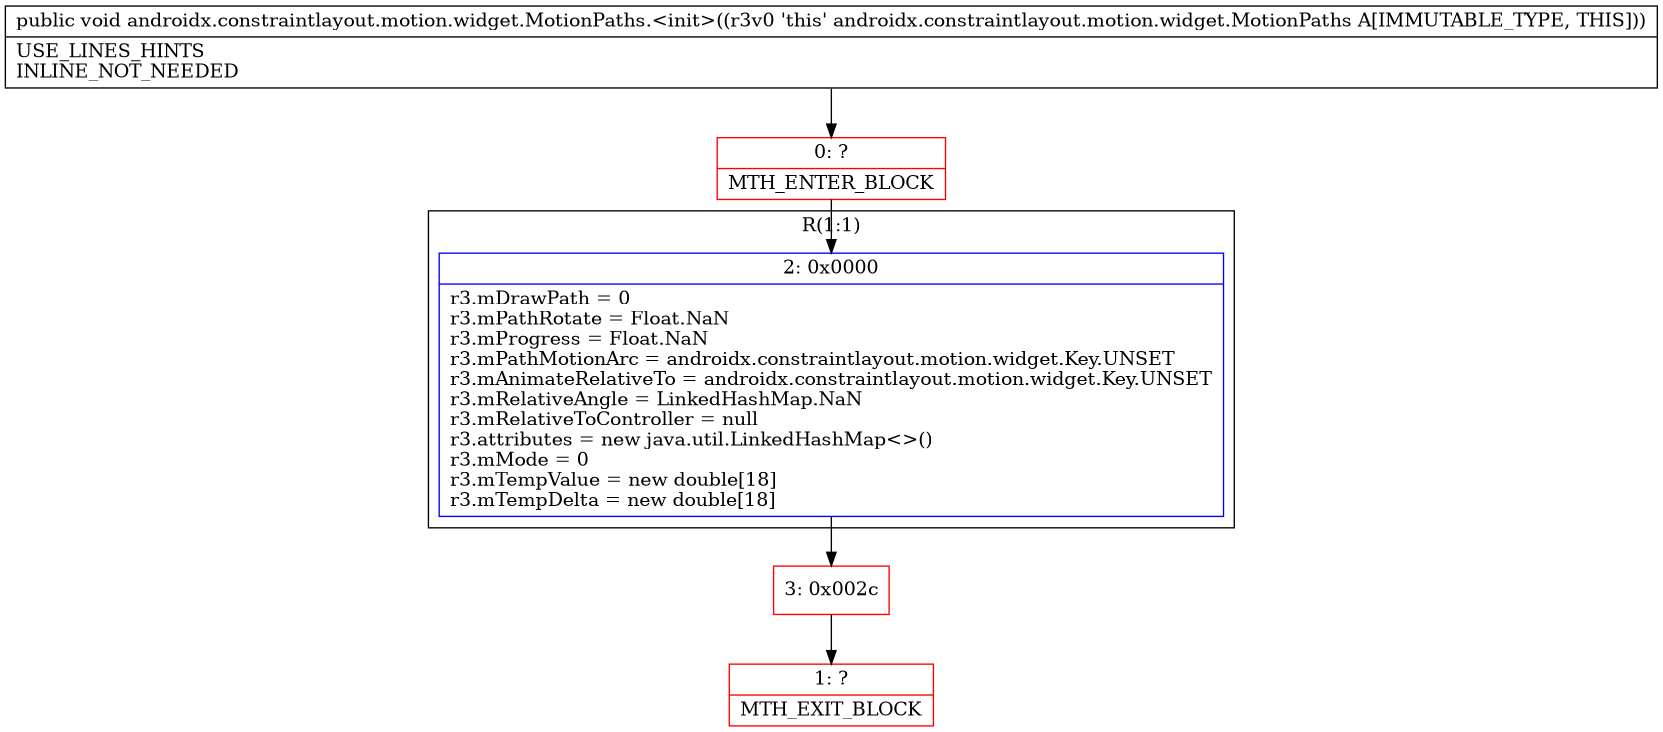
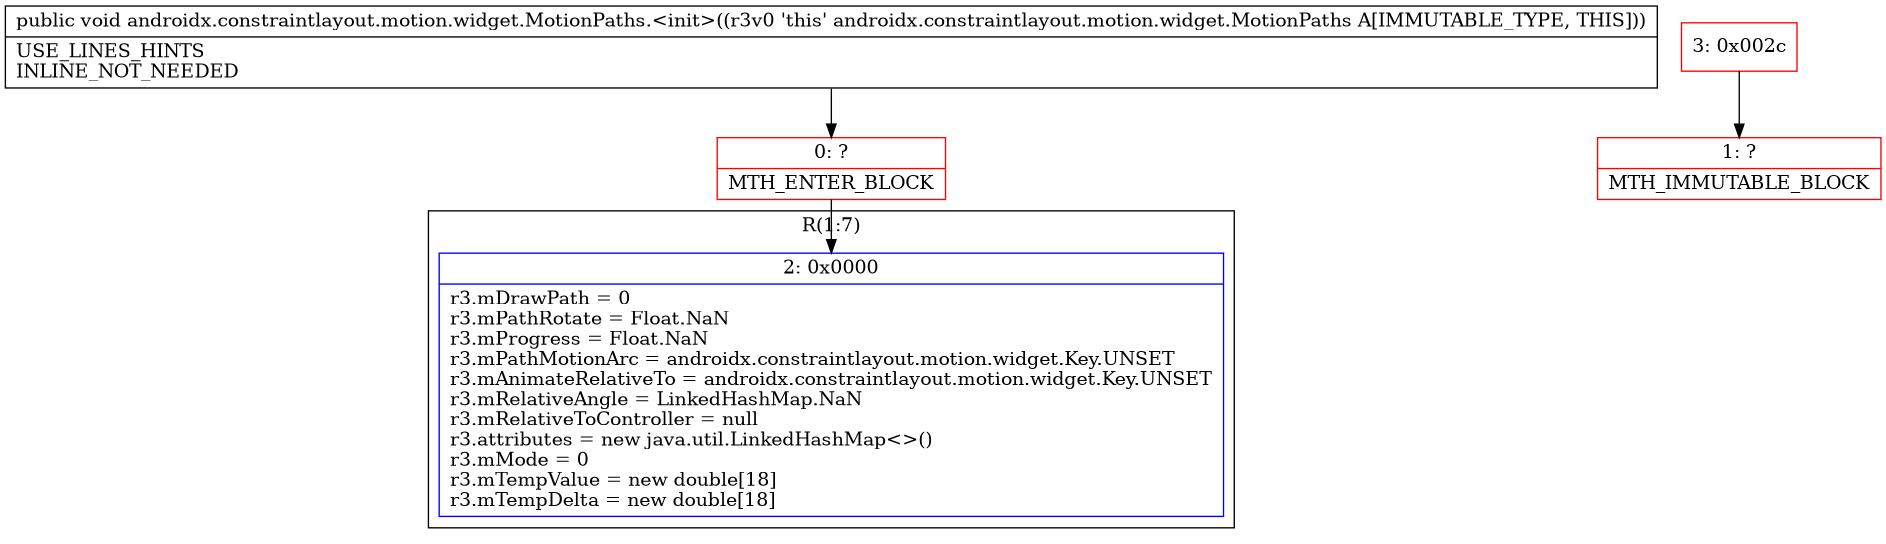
(831, 226) -> (831, 226)
(831, 536) -> none
(831, 710) -> (1739, 183)
